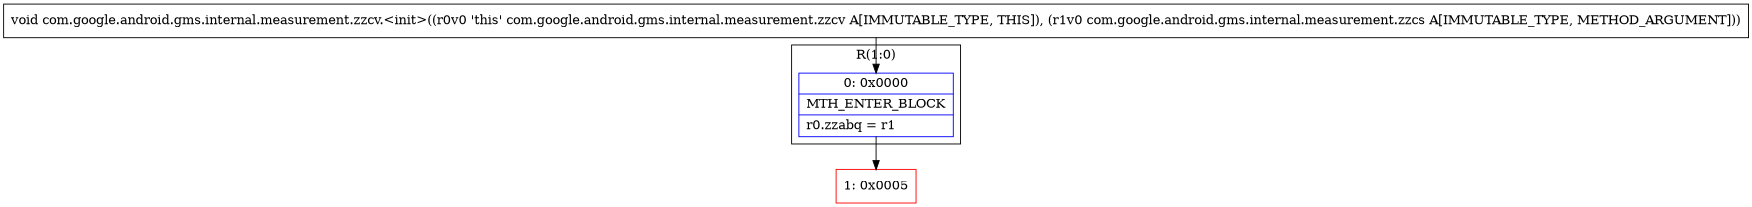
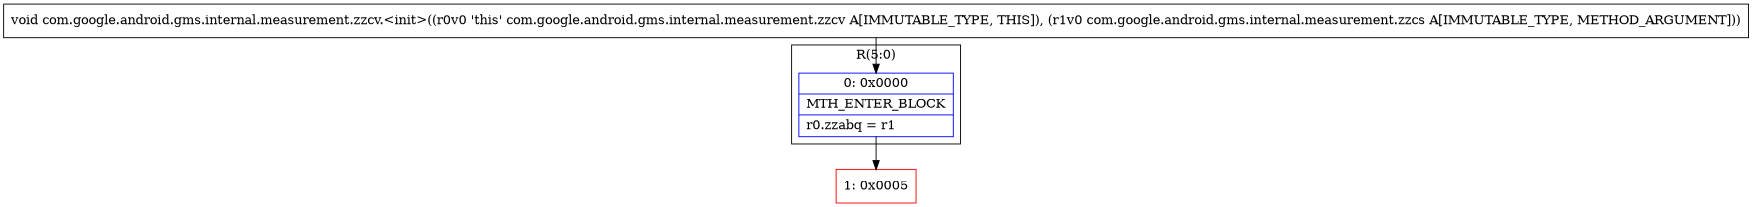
(876, 55) -> (876, 55)
